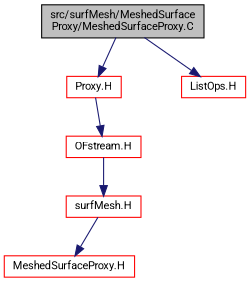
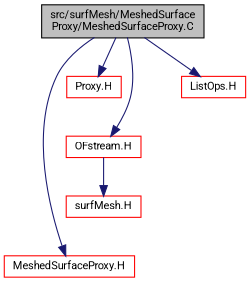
(98, 112) -> (132, 84)
(89, 232) -> (44, 134)
